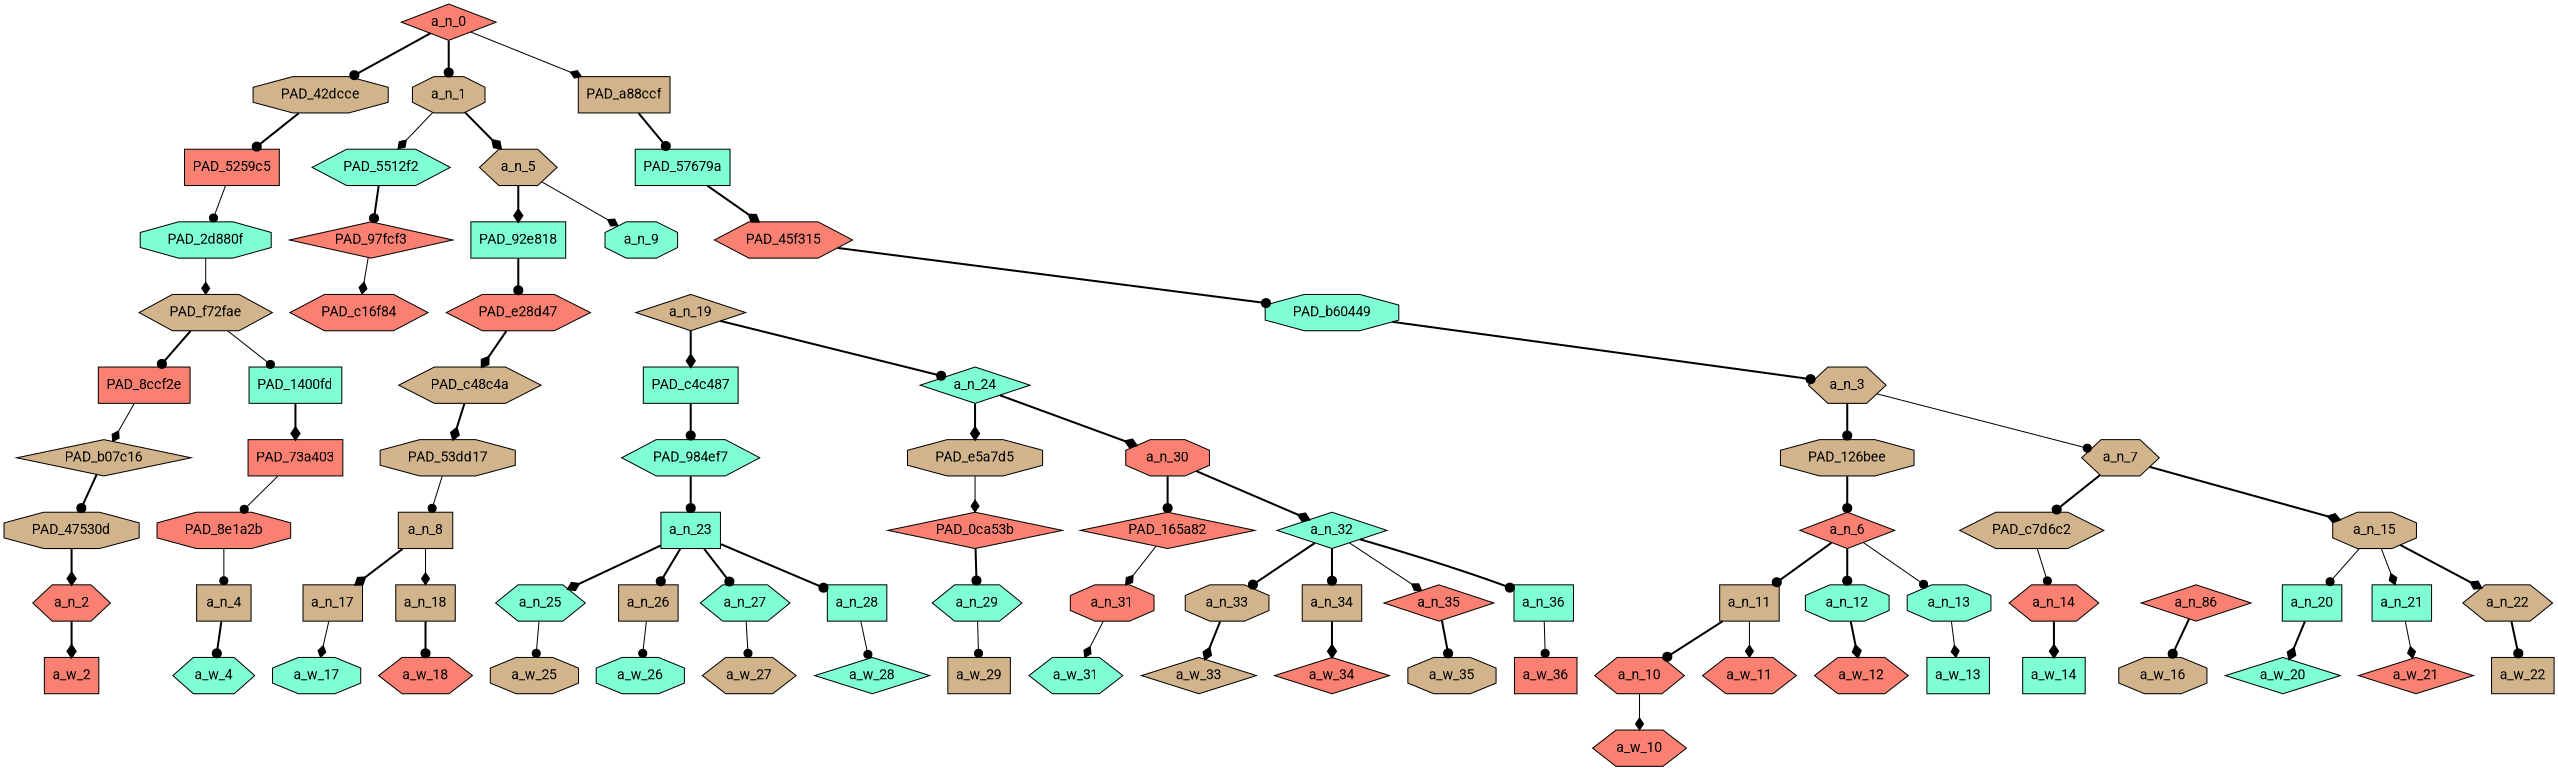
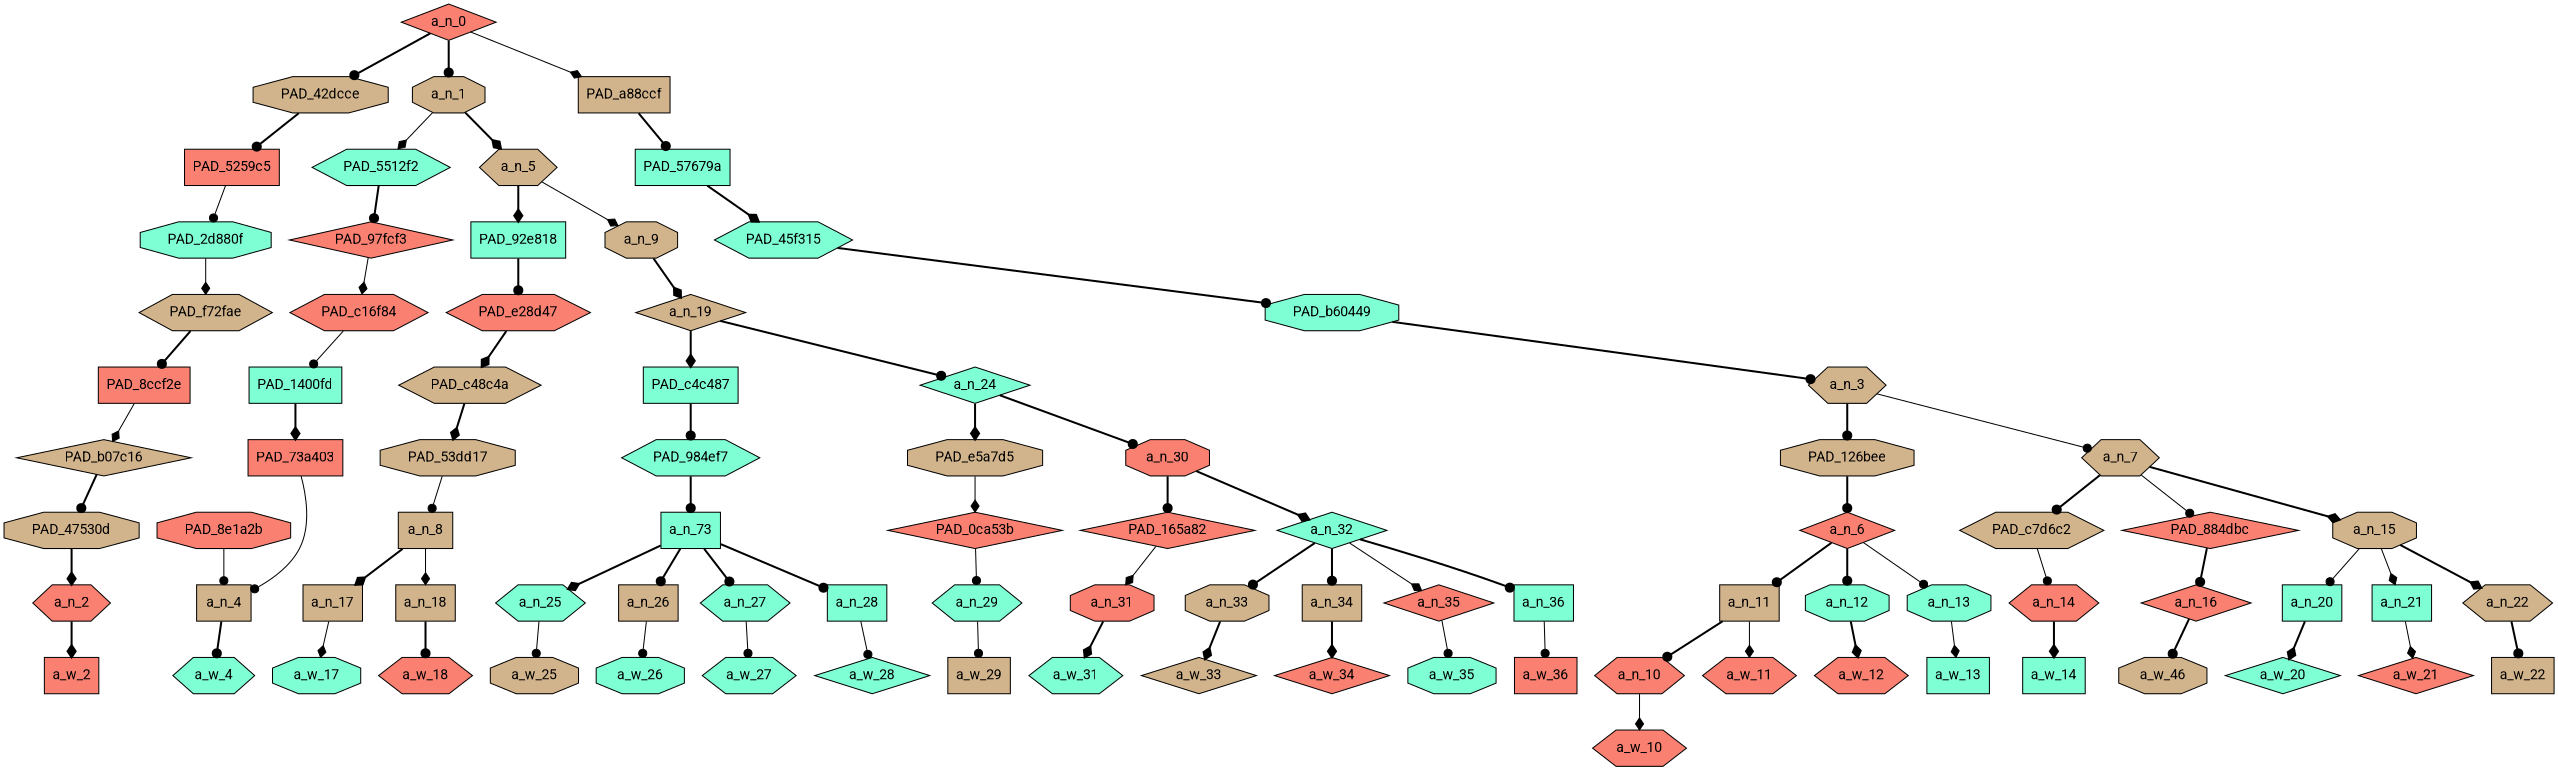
(641, 240) -> (641, 240)
(783, 240) -> (783, 240)
none -> (664, 273)
(247, 346) -> (330, 346)
(1064, 419) -> (1064, 419)
(263, 491) -> (303, 541)
(691, 530) -> (691, 530)
none -> (2210, 530)
(976, 562) -> (976, 562)
(2196, 603) -> (2196, 603)
(1097, 634) -> (1097, 634)
(1445, 635) -> (1445, 635)
(749, 676) -> (749, 676)
(1452, 676) -> (1452, 676)
(2163, 676) -> (2163, 676)
